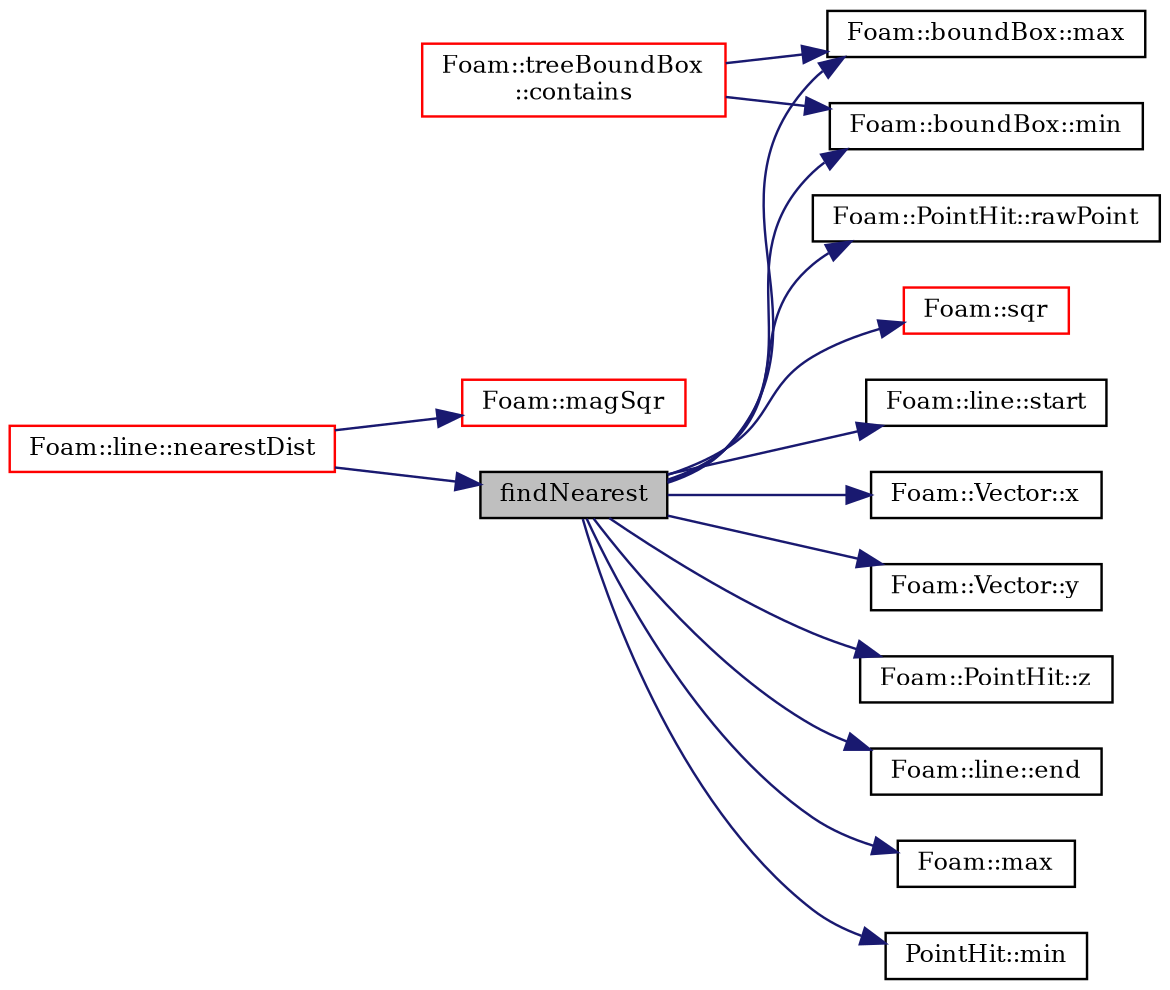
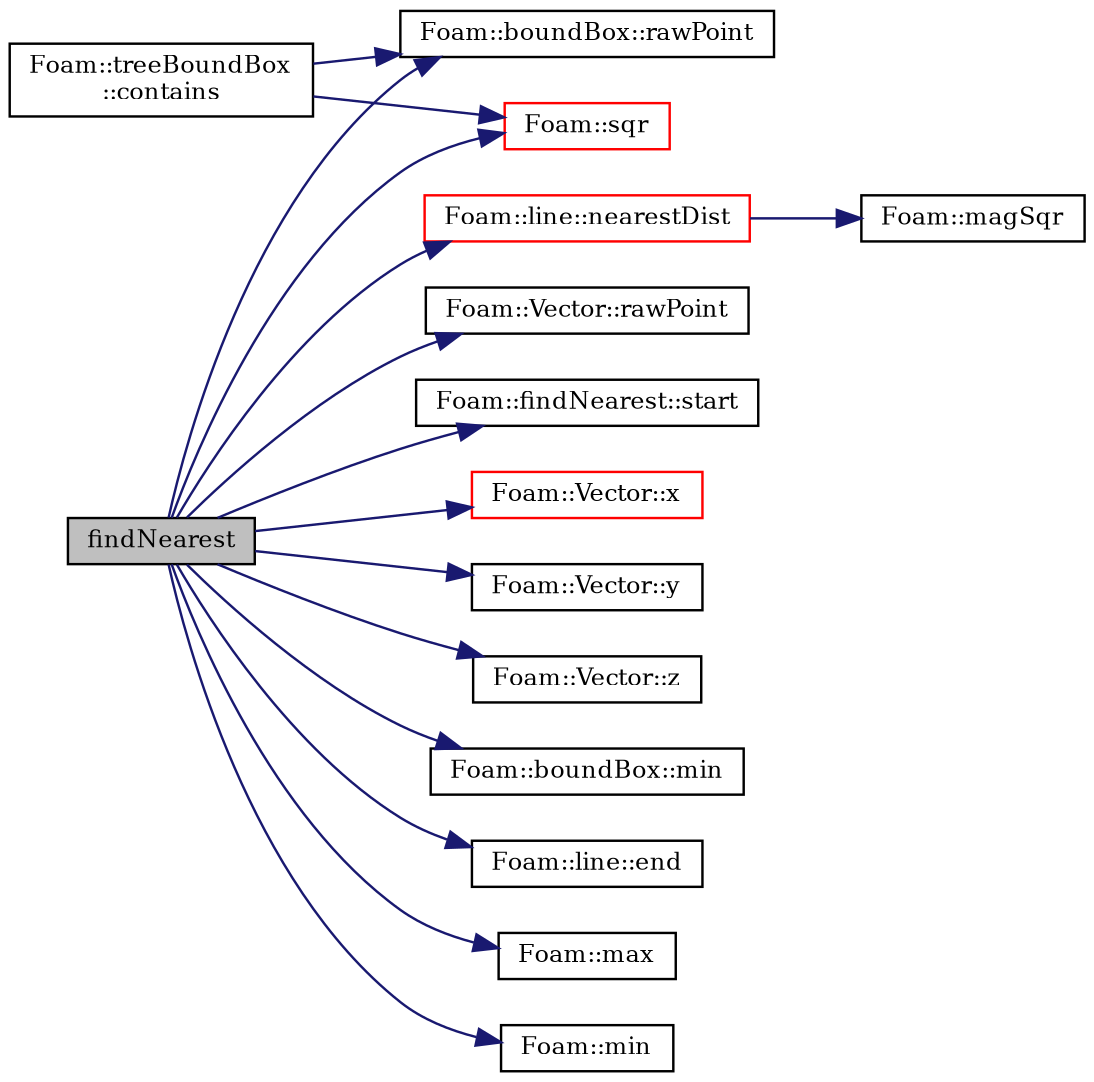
(986, 34) -> (587, 34)
(574, 80) -> (161, 80)
(766, 101) -> (397, 106)
(986, 218) -> (587, 311)
(574, 403) -> (973, 218)
(986, 403) -> (587, 403)
(395, 474) -> (284, 367)
(986, 495) -> (587, 495)
(986, 679) -> (587, 679)
(986, 956) -> (587, 1048)
